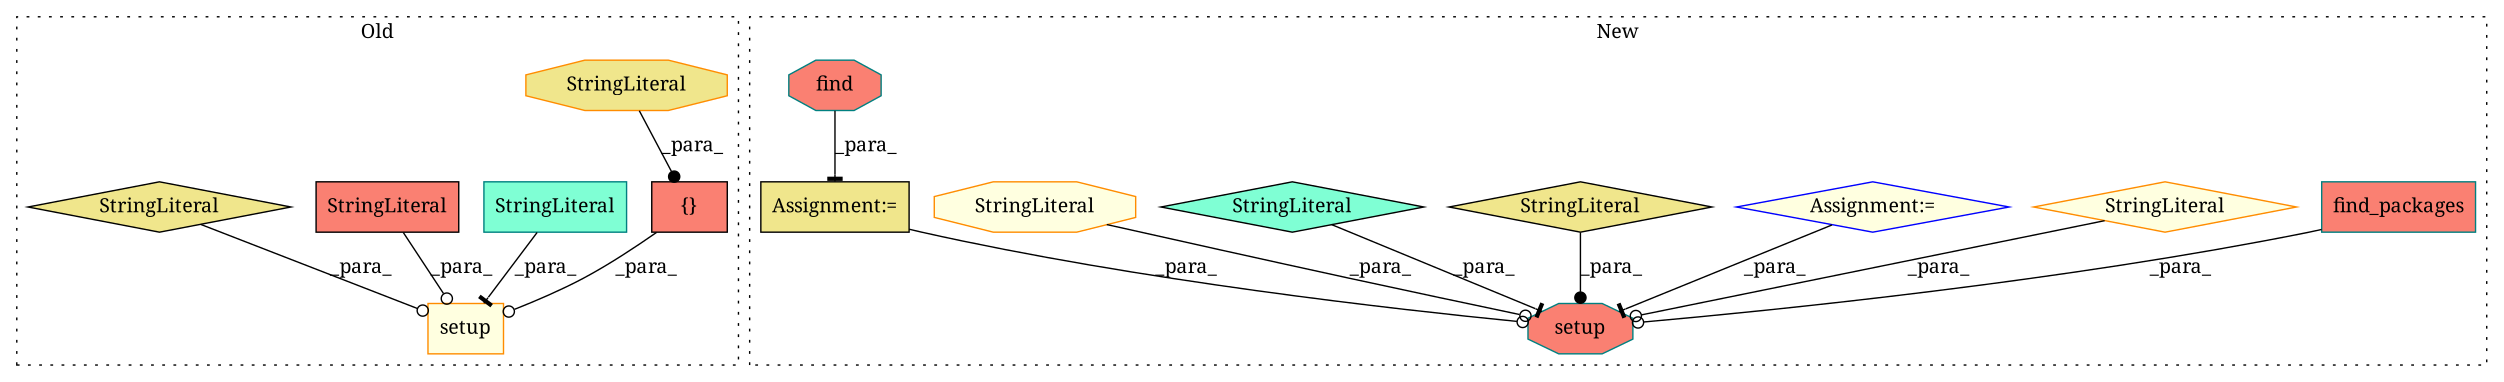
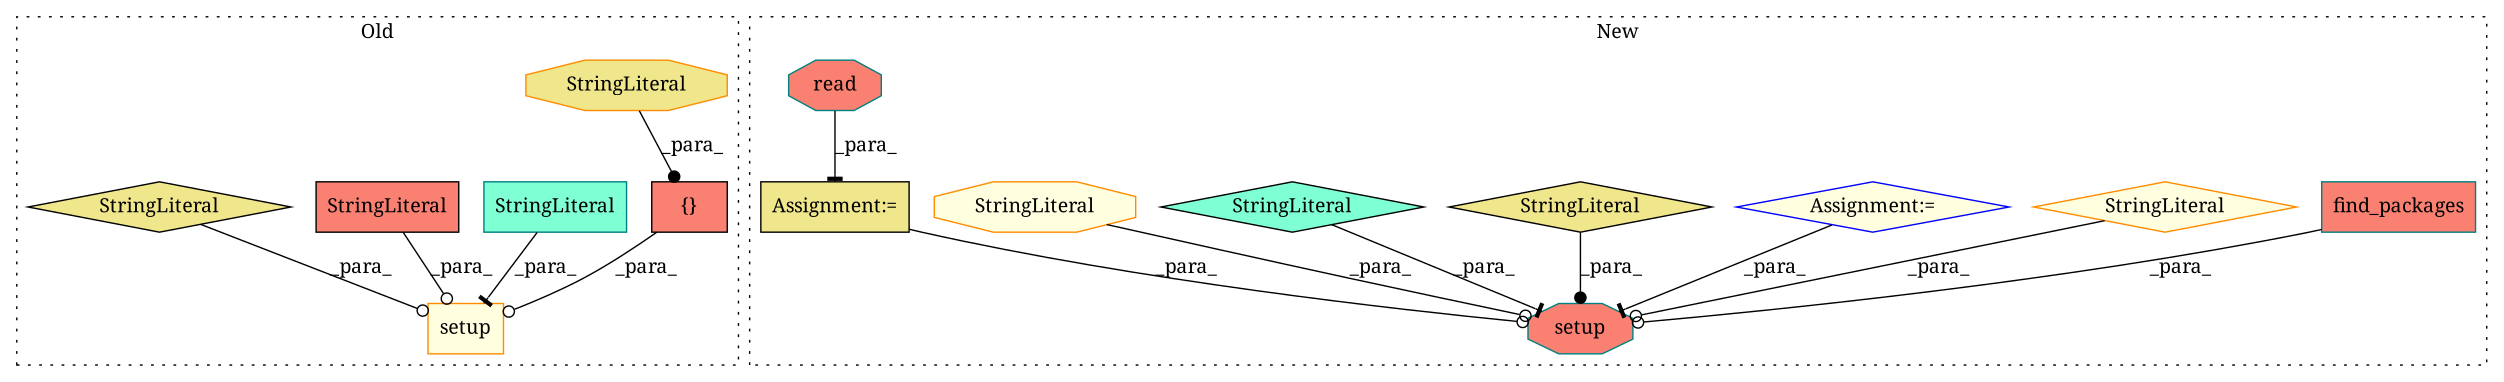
(835, 85) -> (835, 85)
